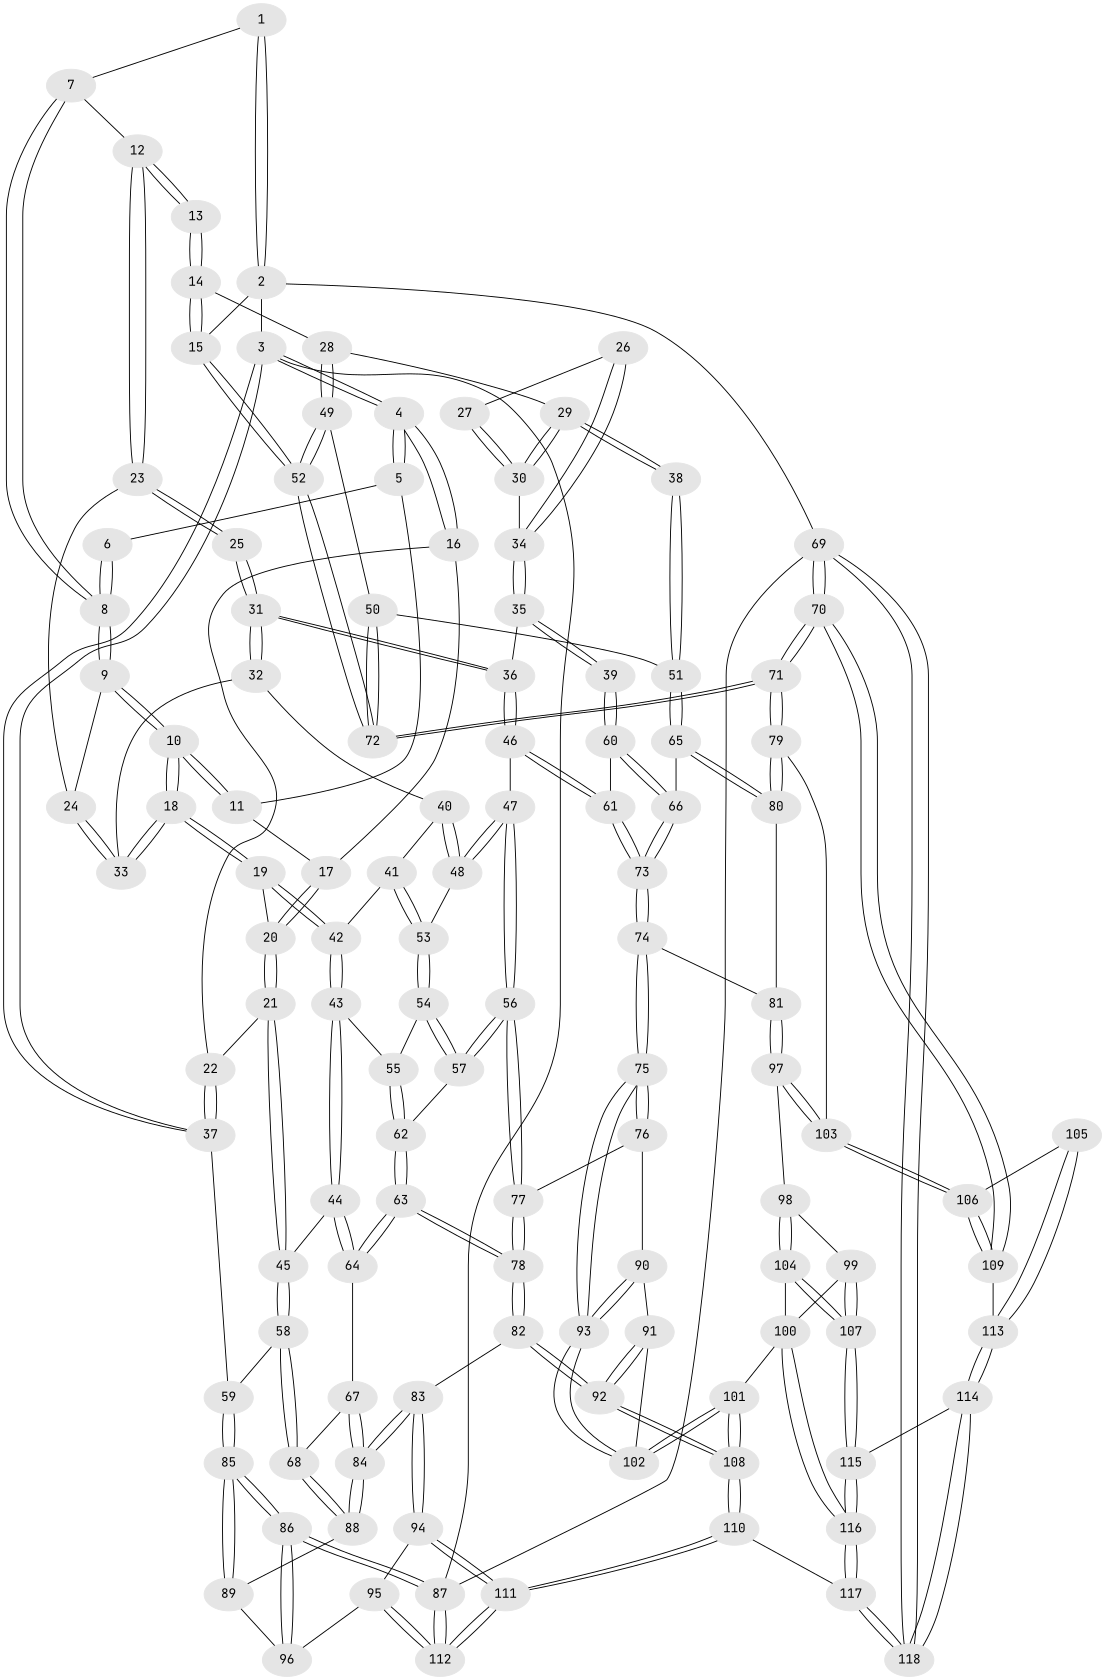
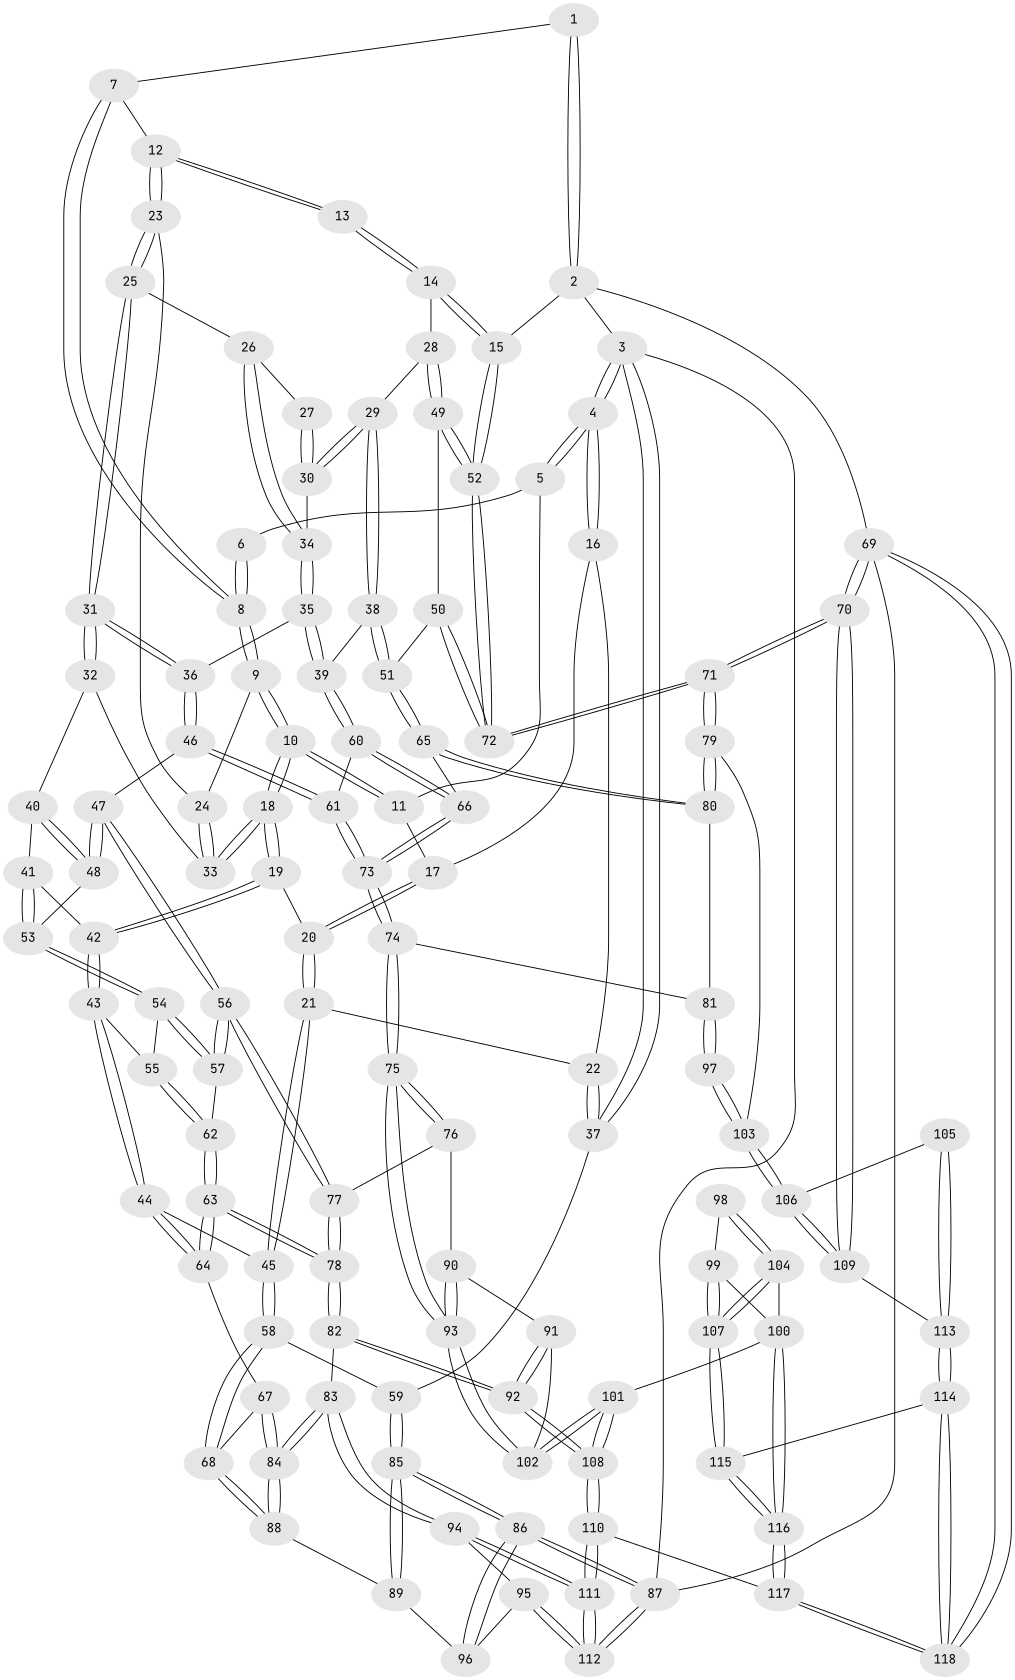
none -> (189, 315)
none -> (347, 643)
(781, 1135) -> none
